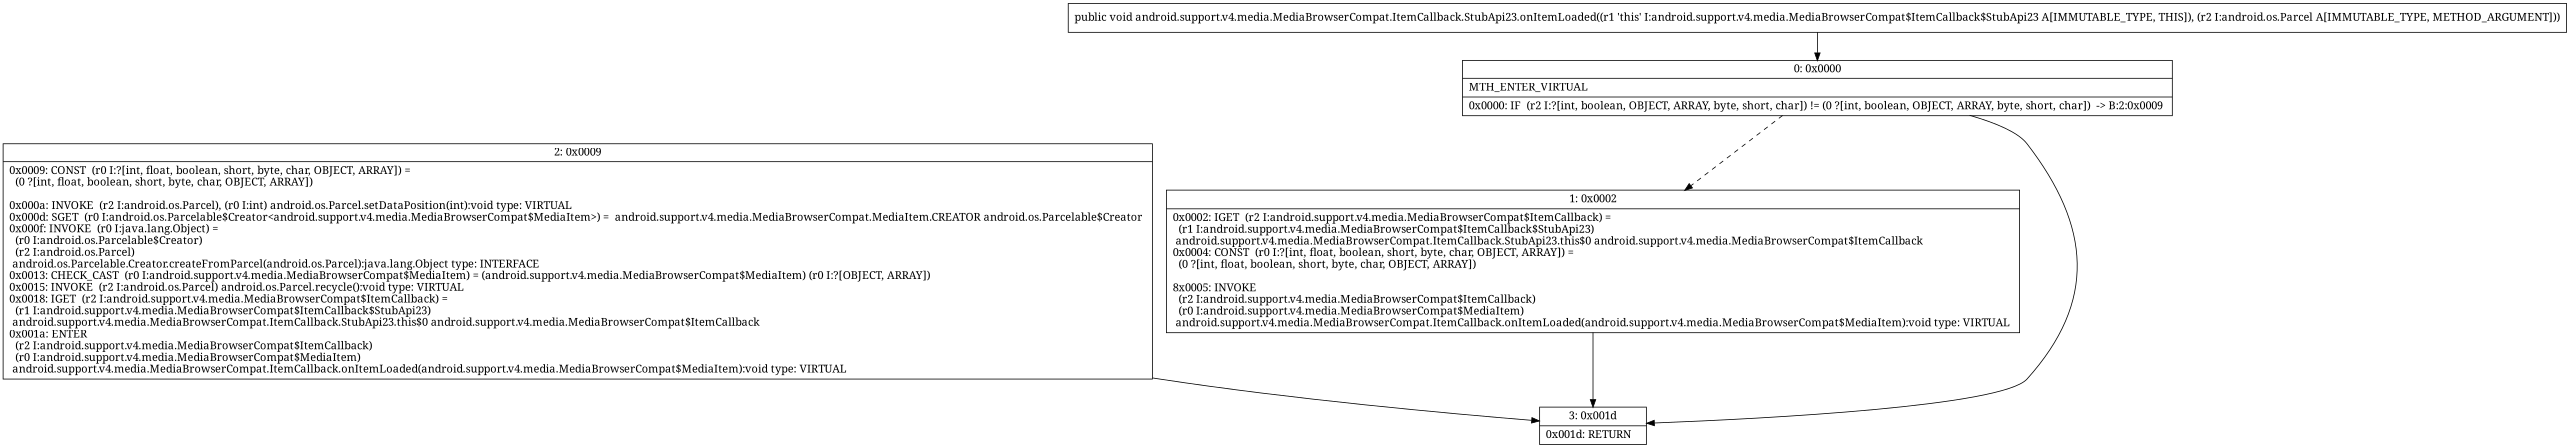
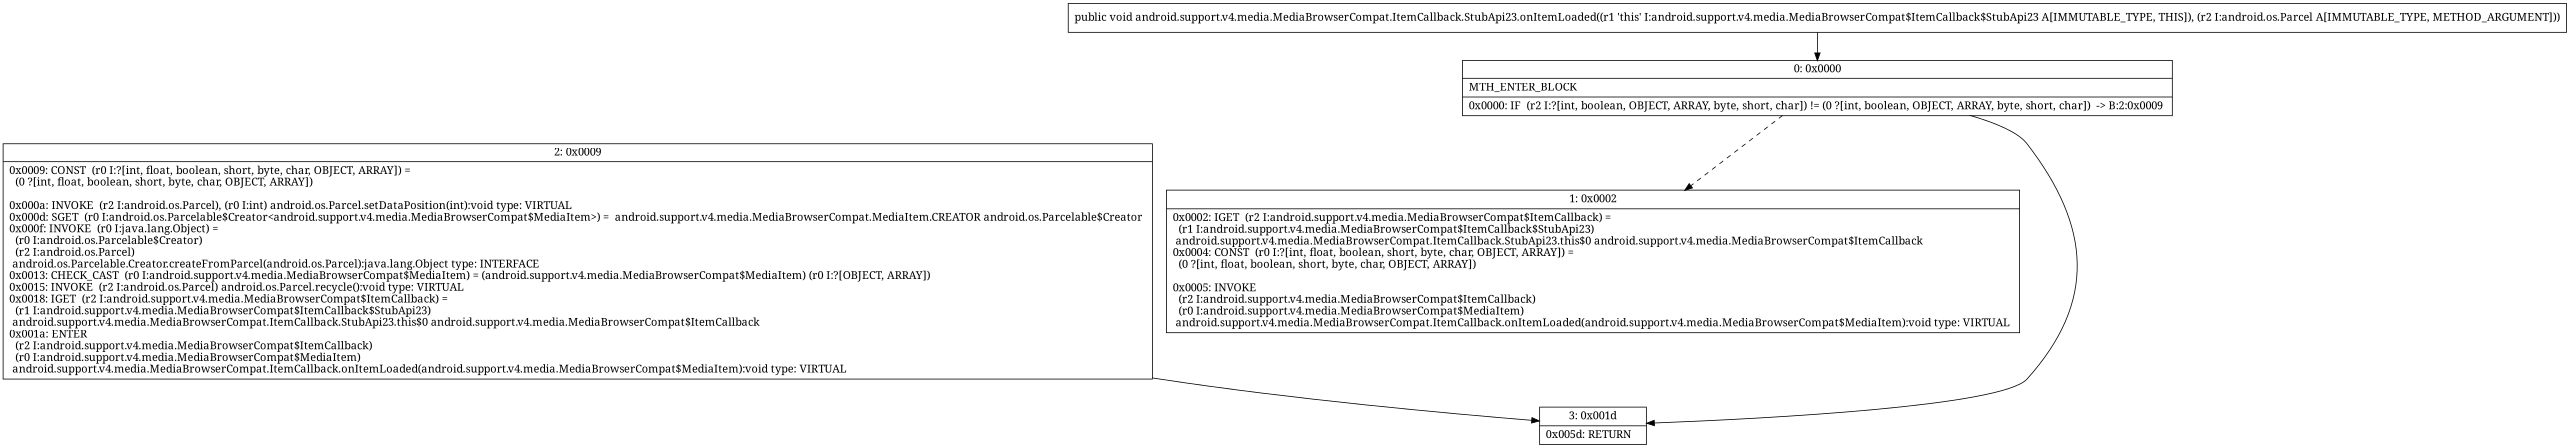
(1529, 87) -> (1523, 87)
(1217, 288) -> (1217, 288)
(1593, 366) -> none
(1593, 435) -> (1593, 435)
